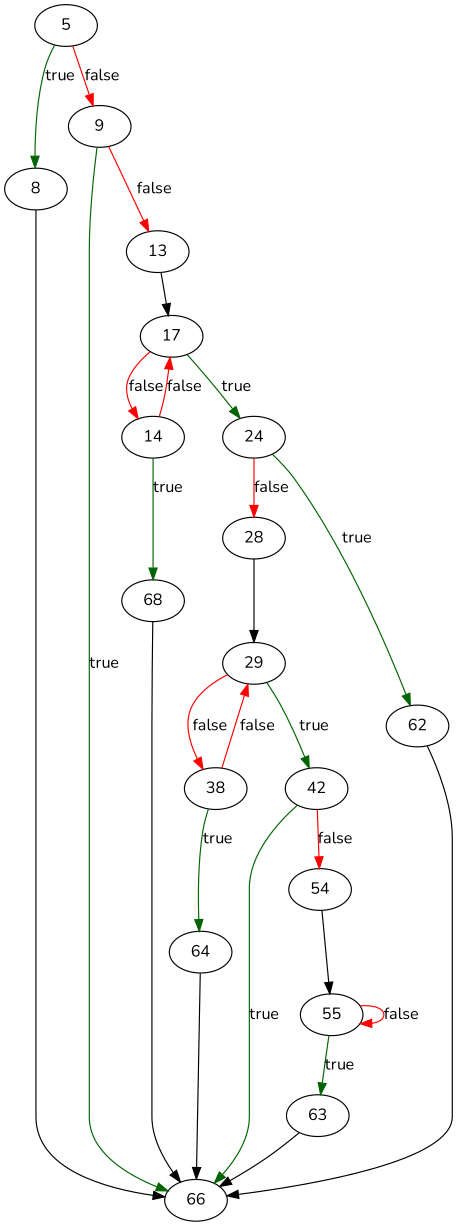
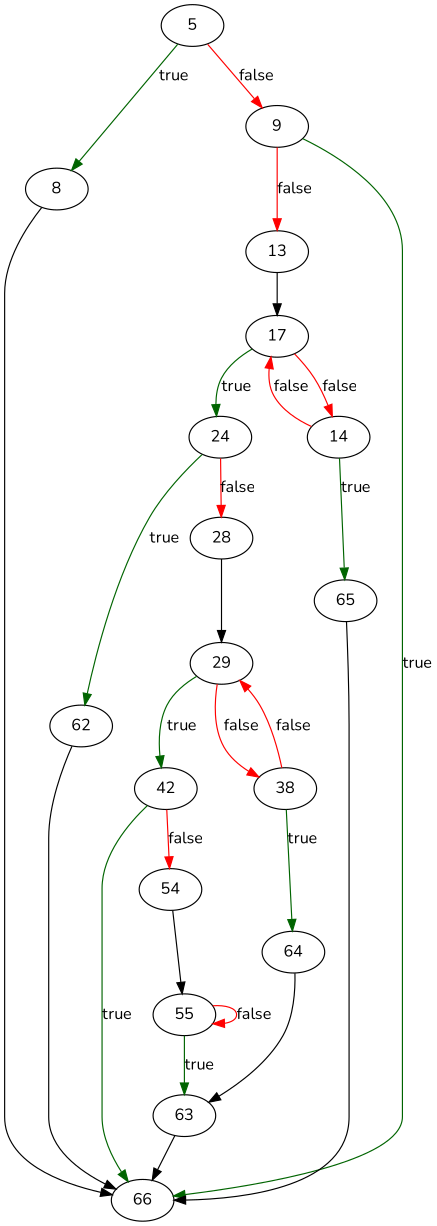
(153, 601) -> (346, 601)
(198, 1070) -> (276, 1046)
